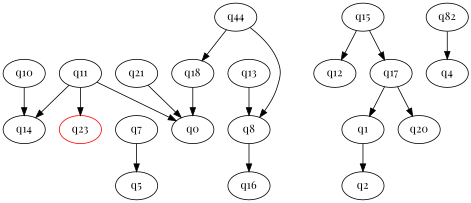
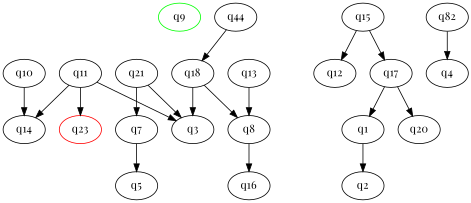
none -> (180, 17)
(279, 66) -> (218, 99)
none -> (137, 96)
(193, 130) -> (193, 130)
